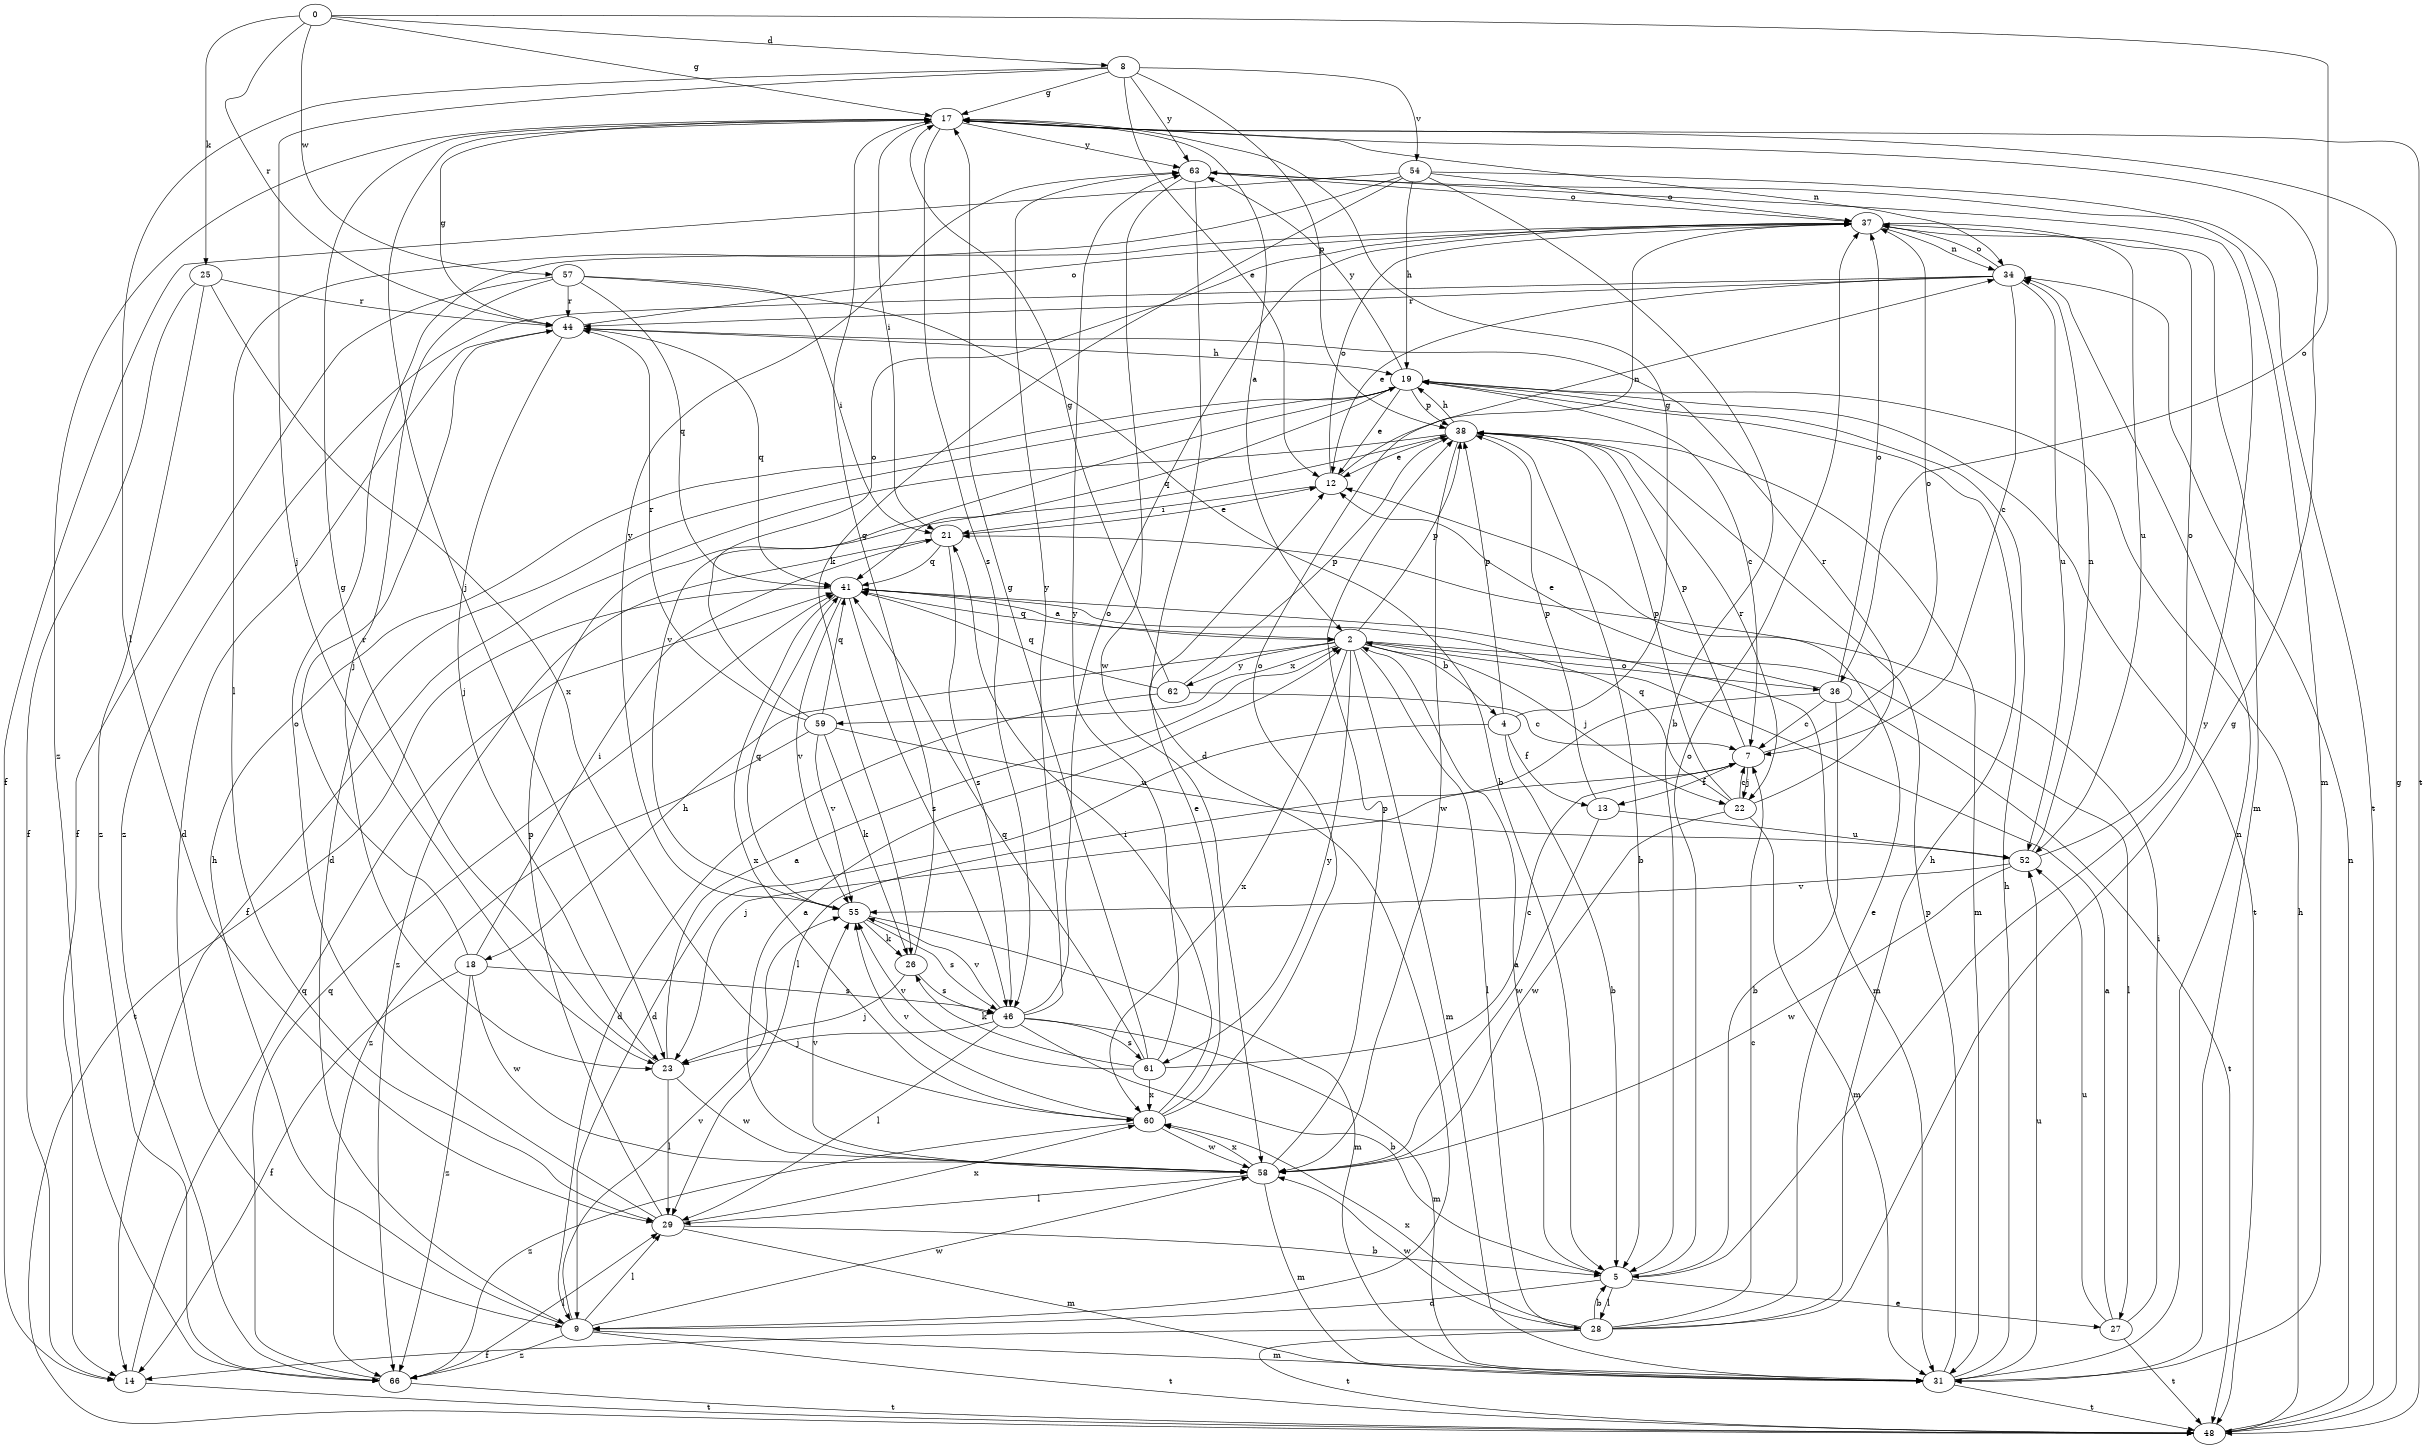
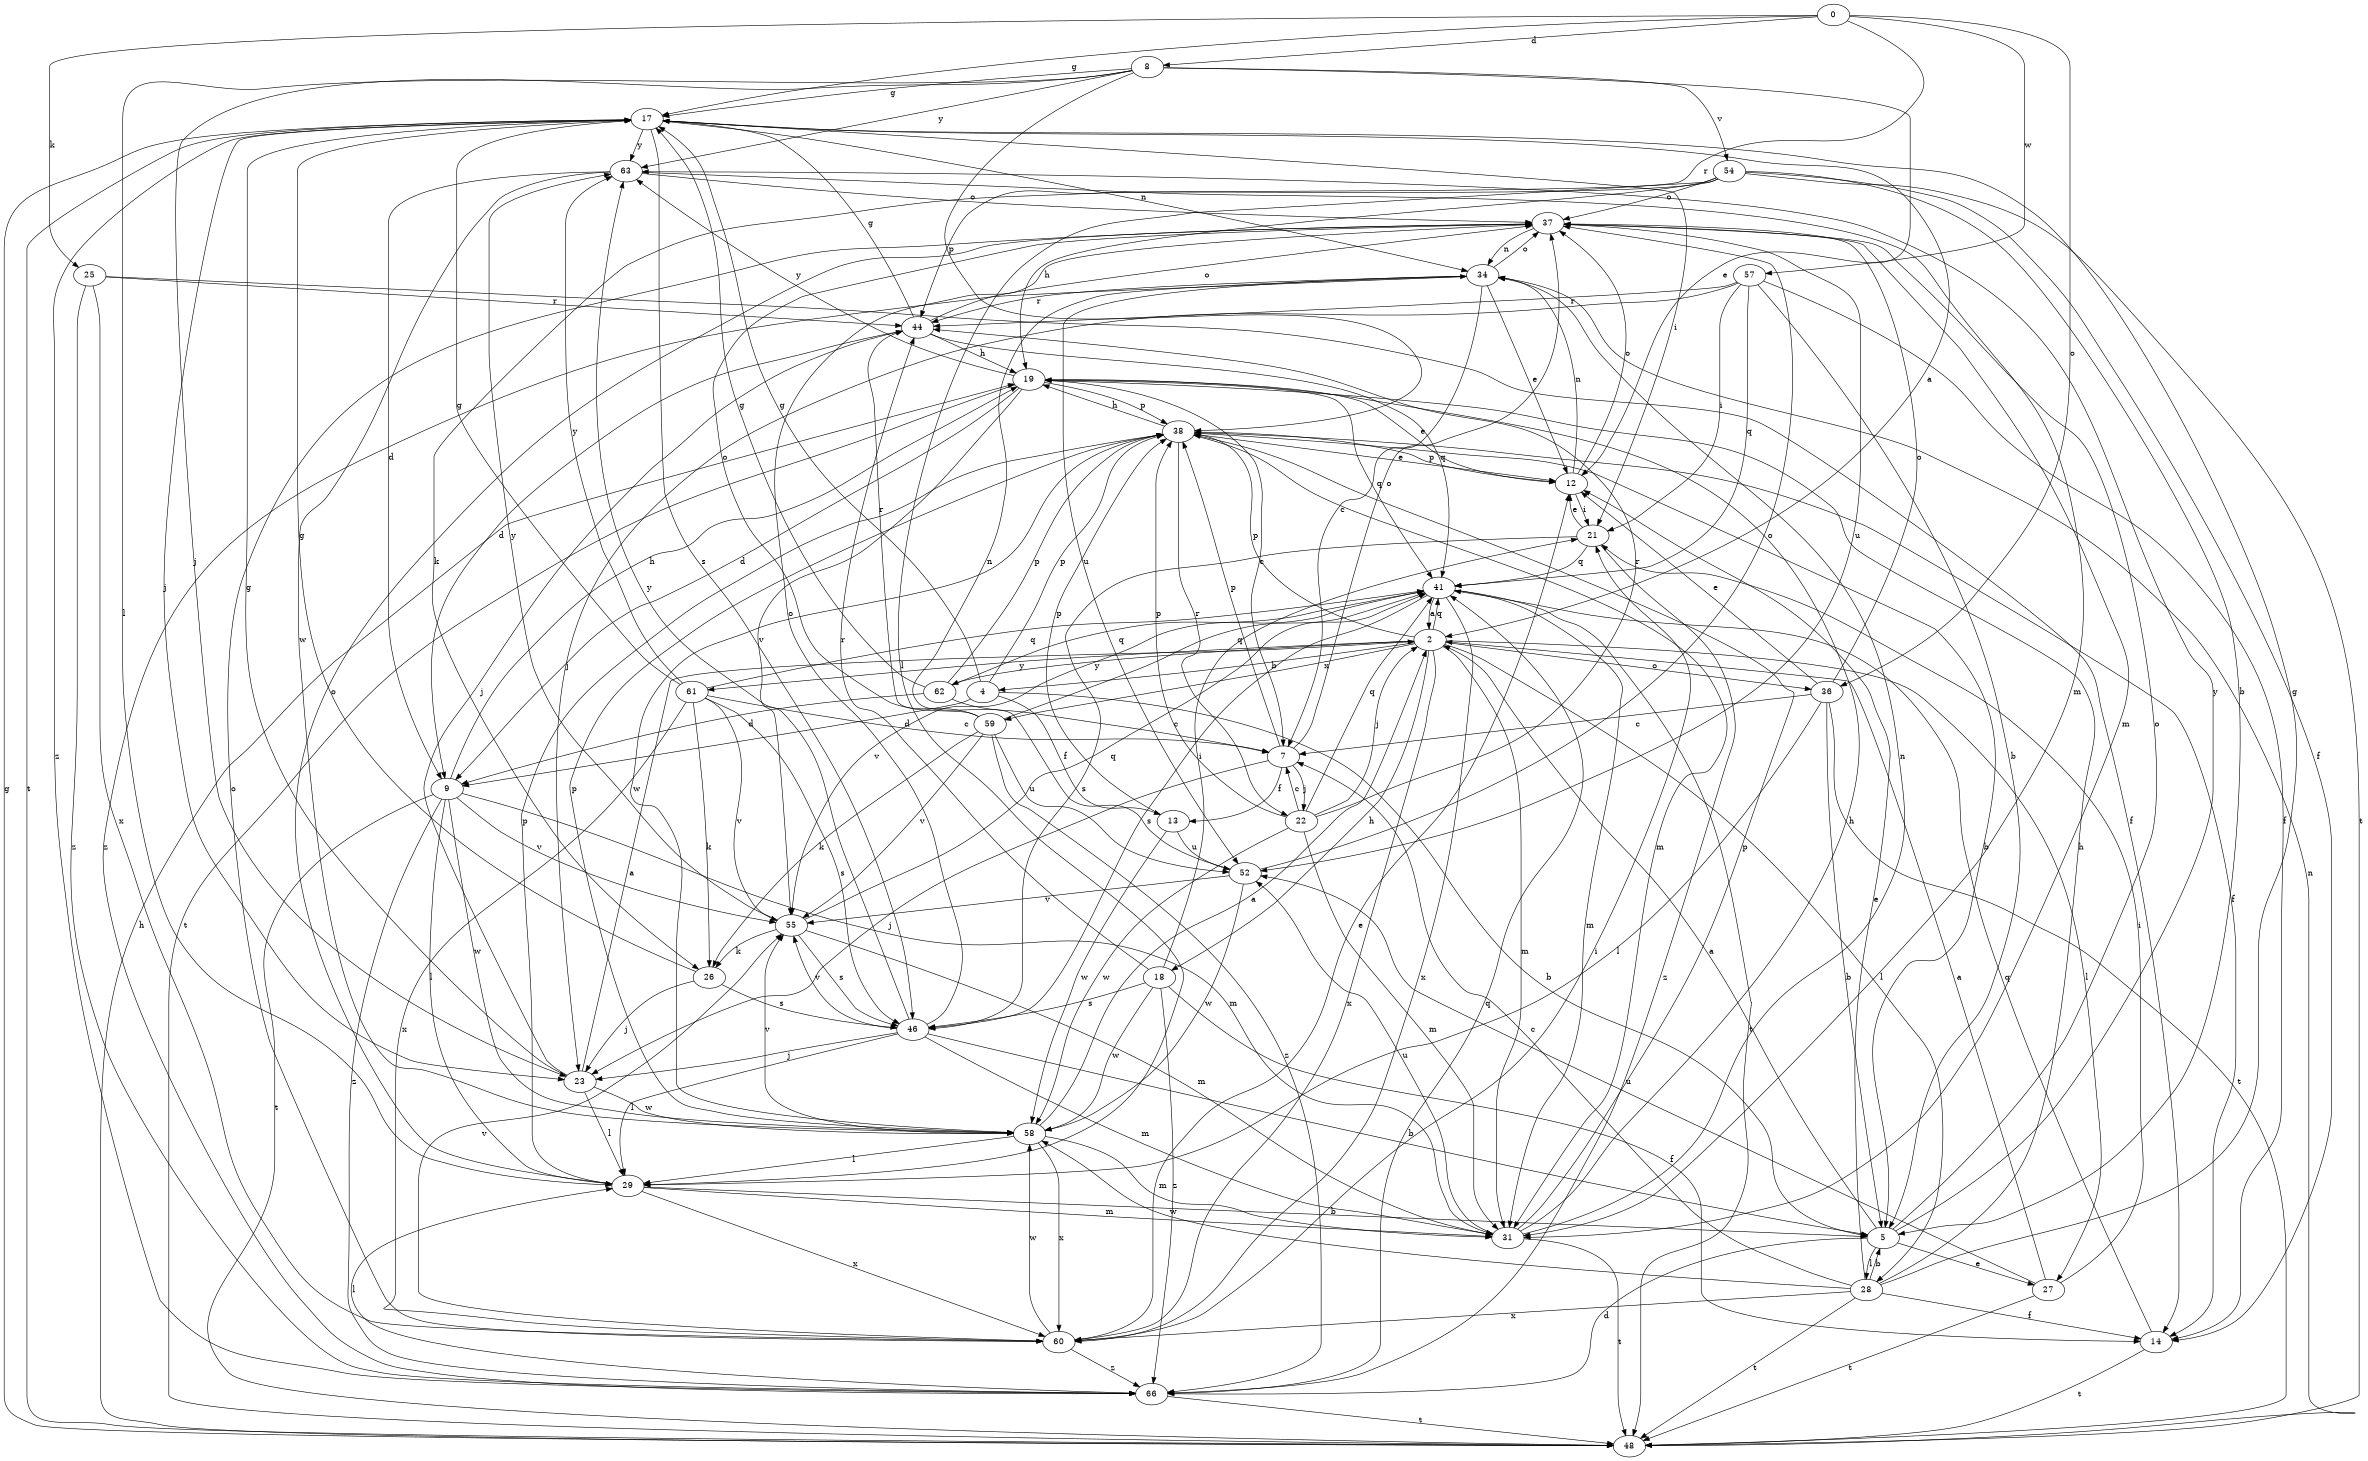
none -> (1406, 453)
(1540, 704) -> (1373, 741)
(465, 712) -> (511, 635)
(1096, 1031) -> (827, 843)
(1101, 1319) -> (1549, 1381)
